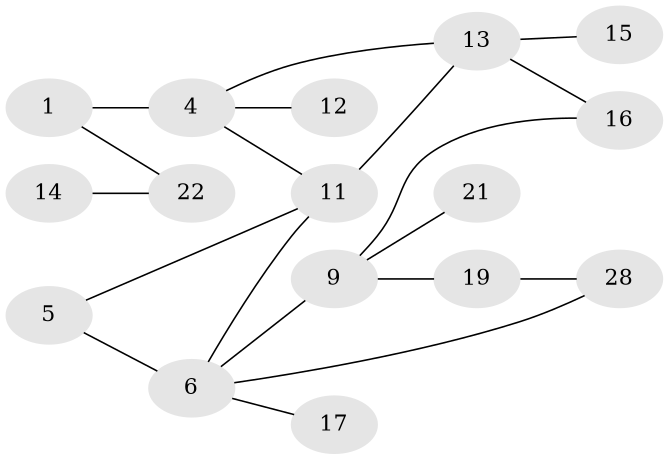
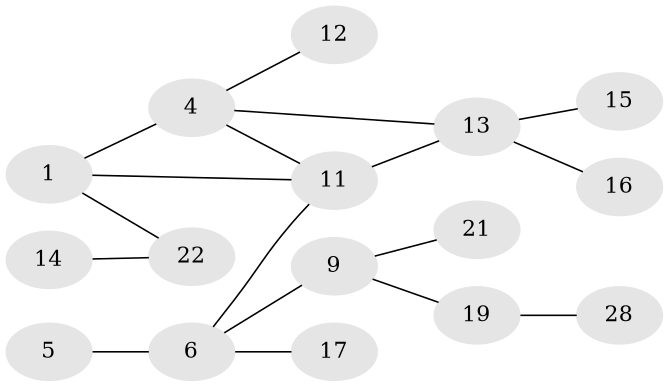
(442, 146) -> none
(192, 255) -> (192, 177)
(412, 350) -> none
